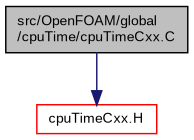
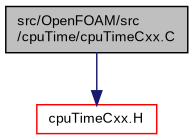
(97, 30) -> (97, 30)
